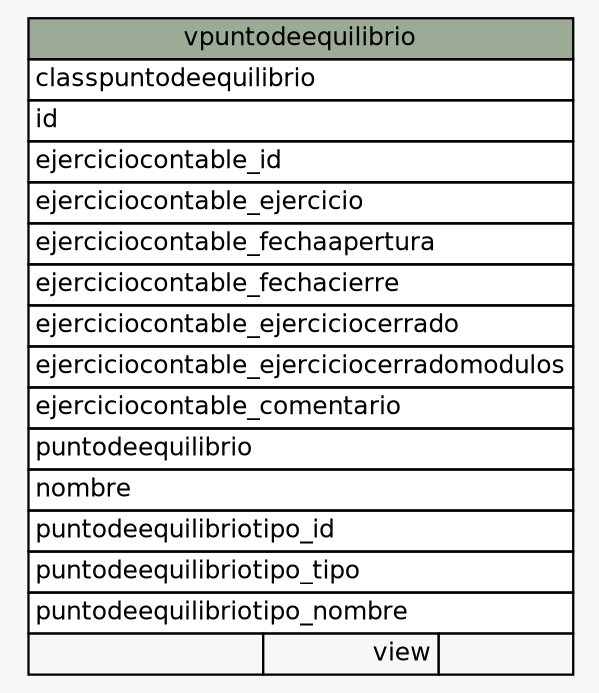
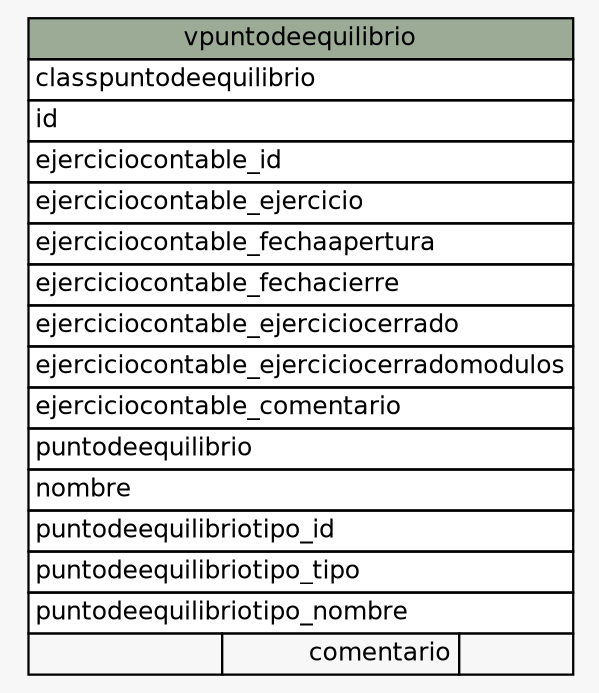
(402, 653) -> (381, 653)
